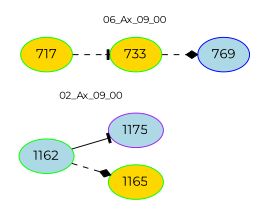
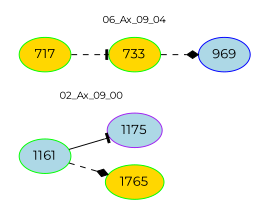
(135, 21) -> (135, 21)
(224, 55) -> (224, 55)
(47, 156) -> (45, 156)
(136, 182) -> (135, 182)
